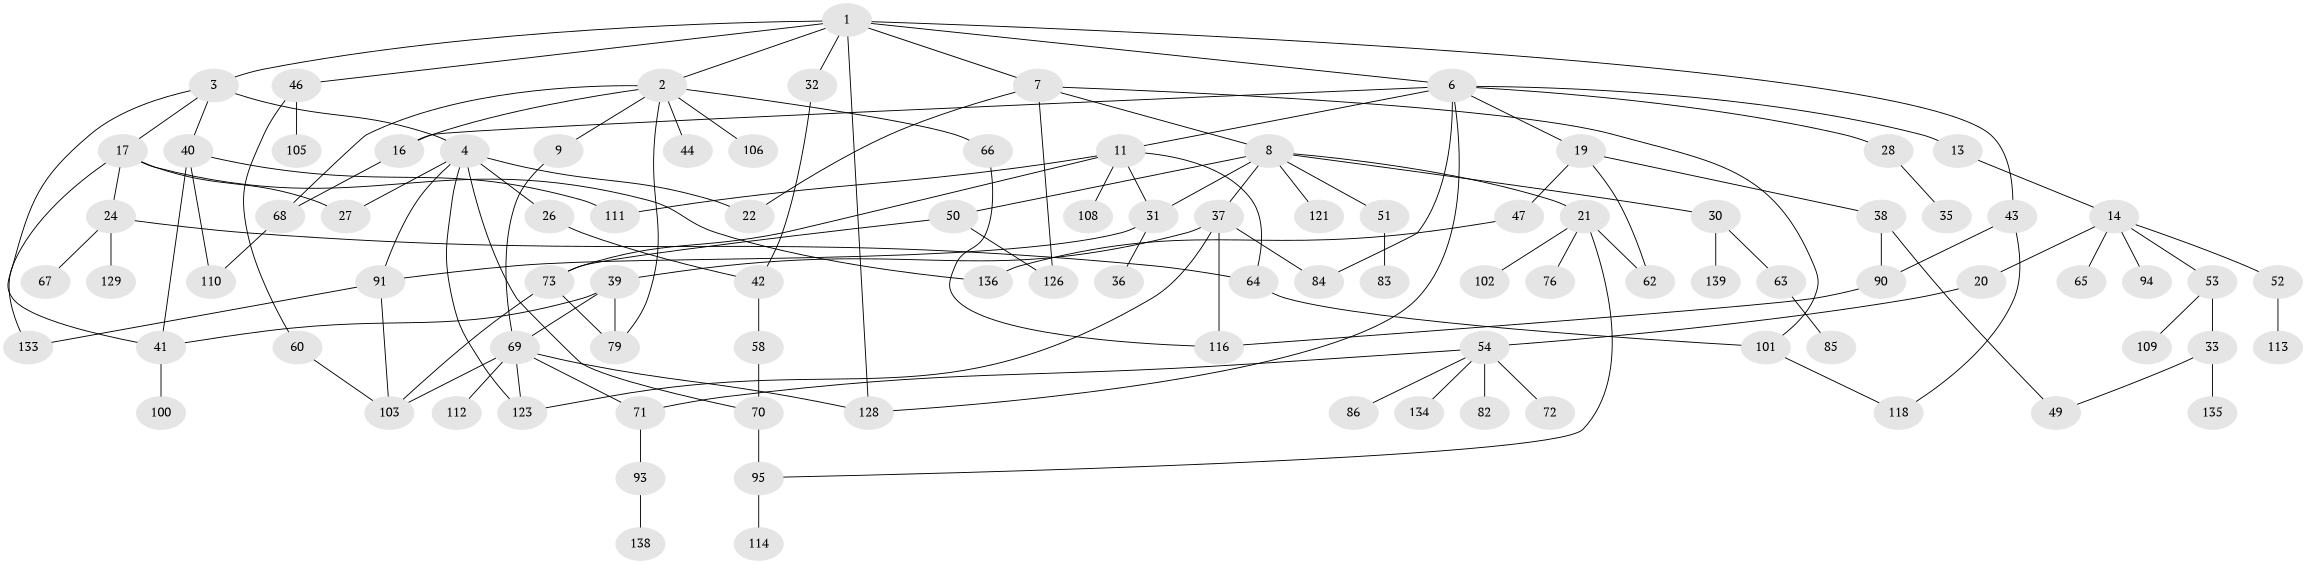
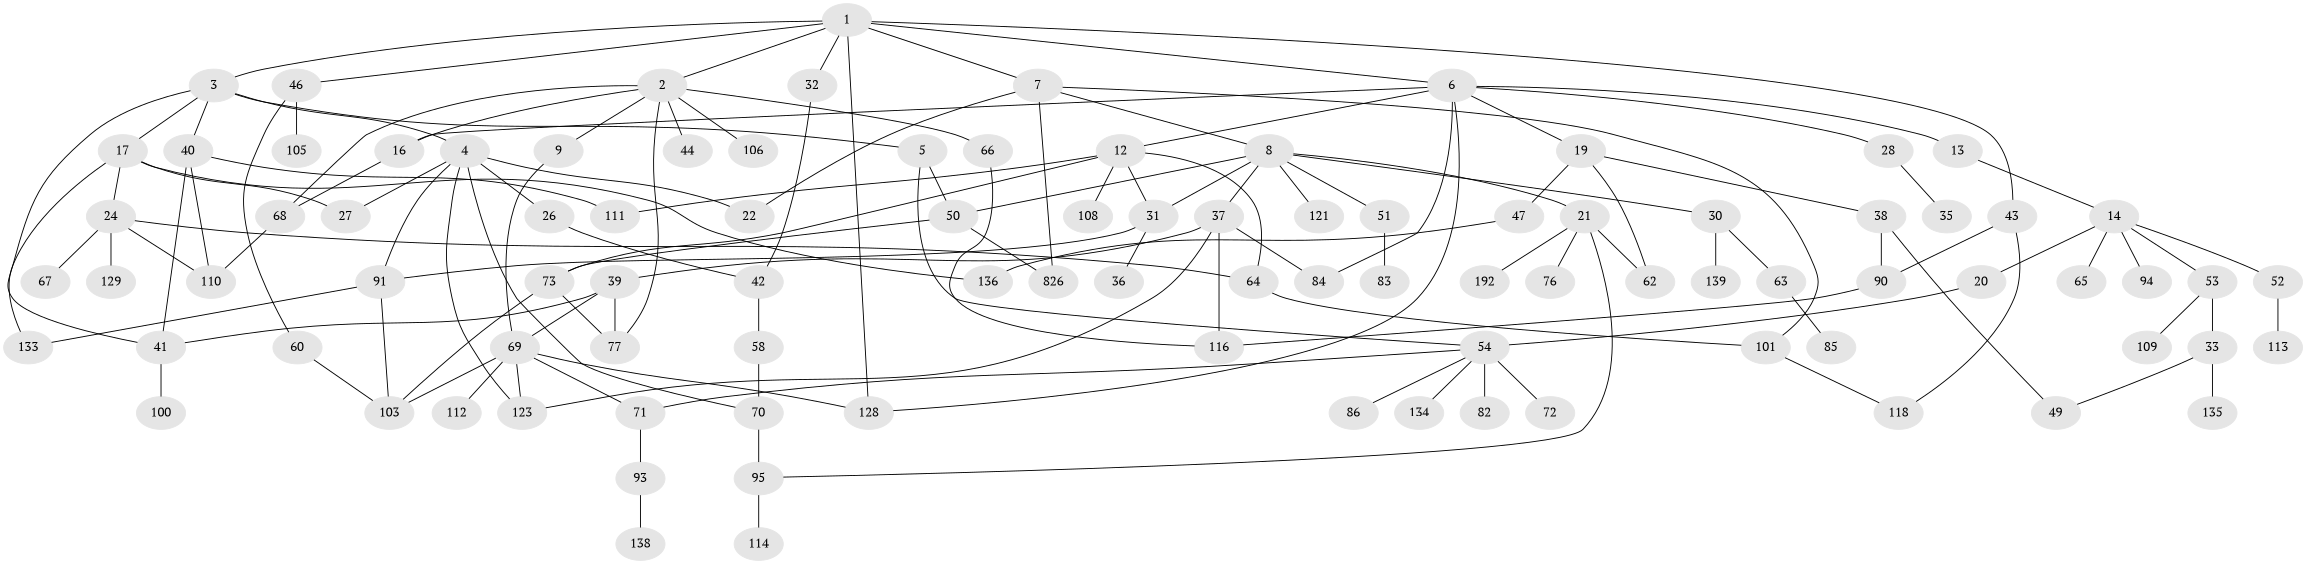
none -> (922, 151)
(1121, 151) -> (1121, 151)
none -> (161, 249)
(1053, 282) -> (1053, 282)
(1485, 282) -> (1485, 282)
(615, 348) -> (615, 348)
